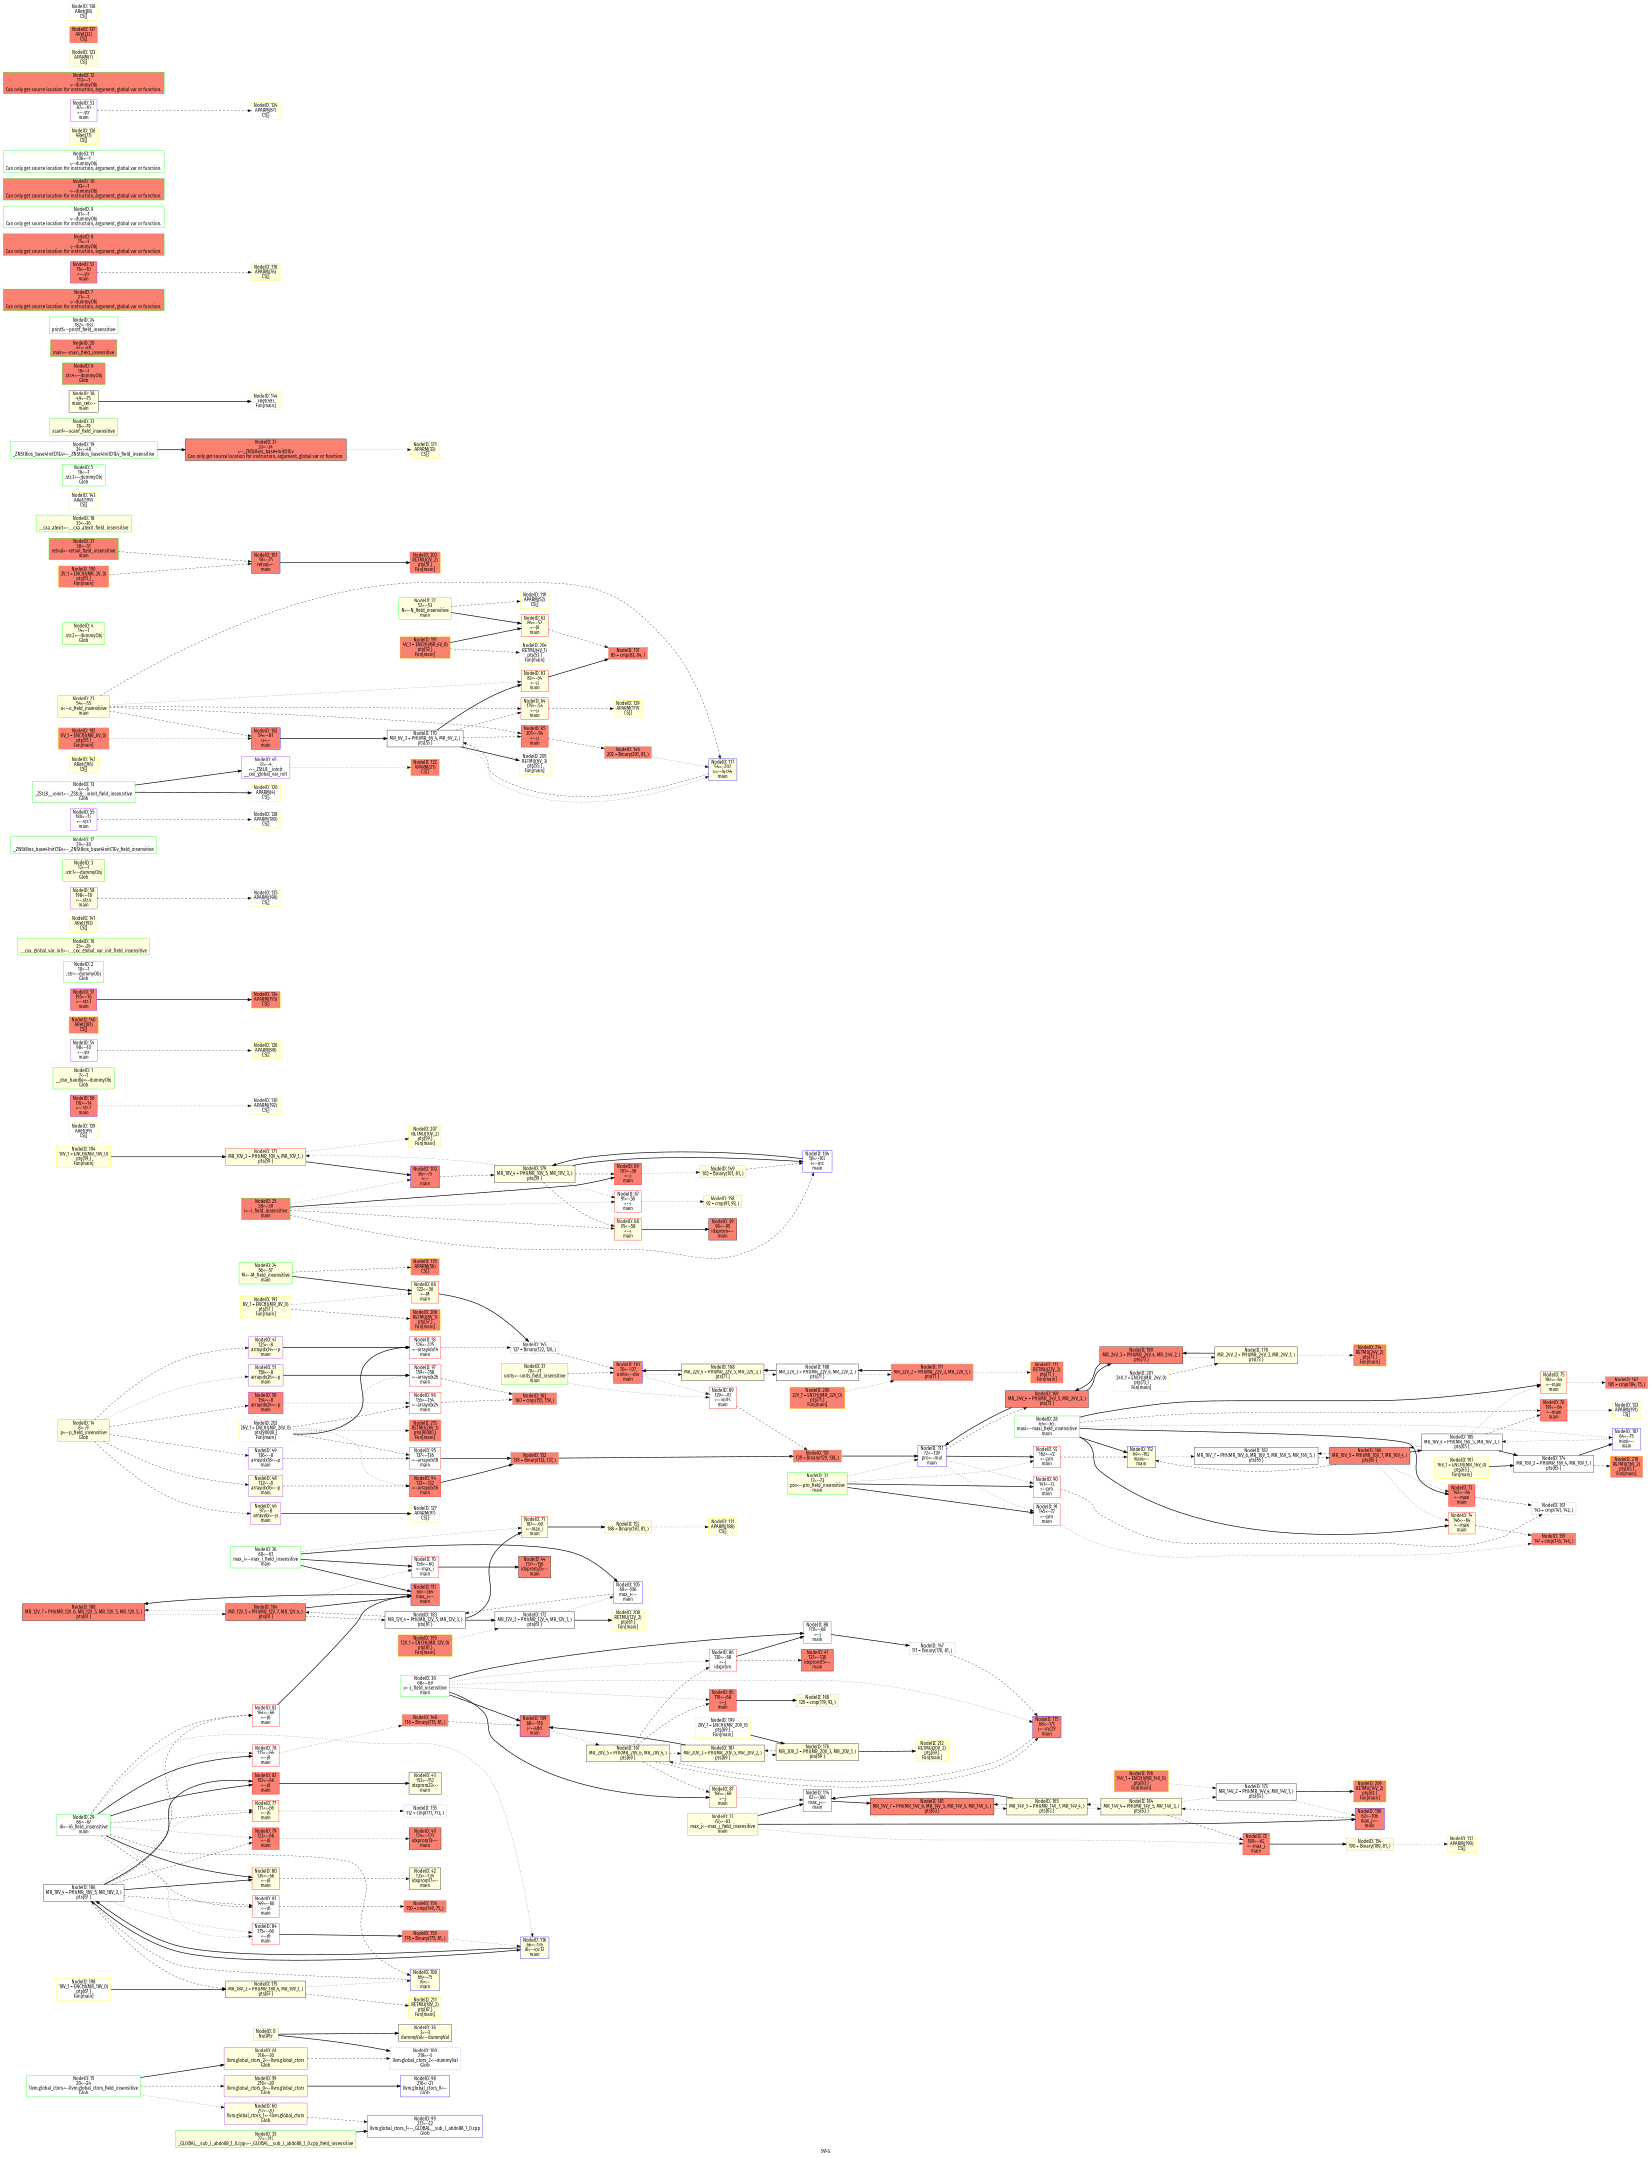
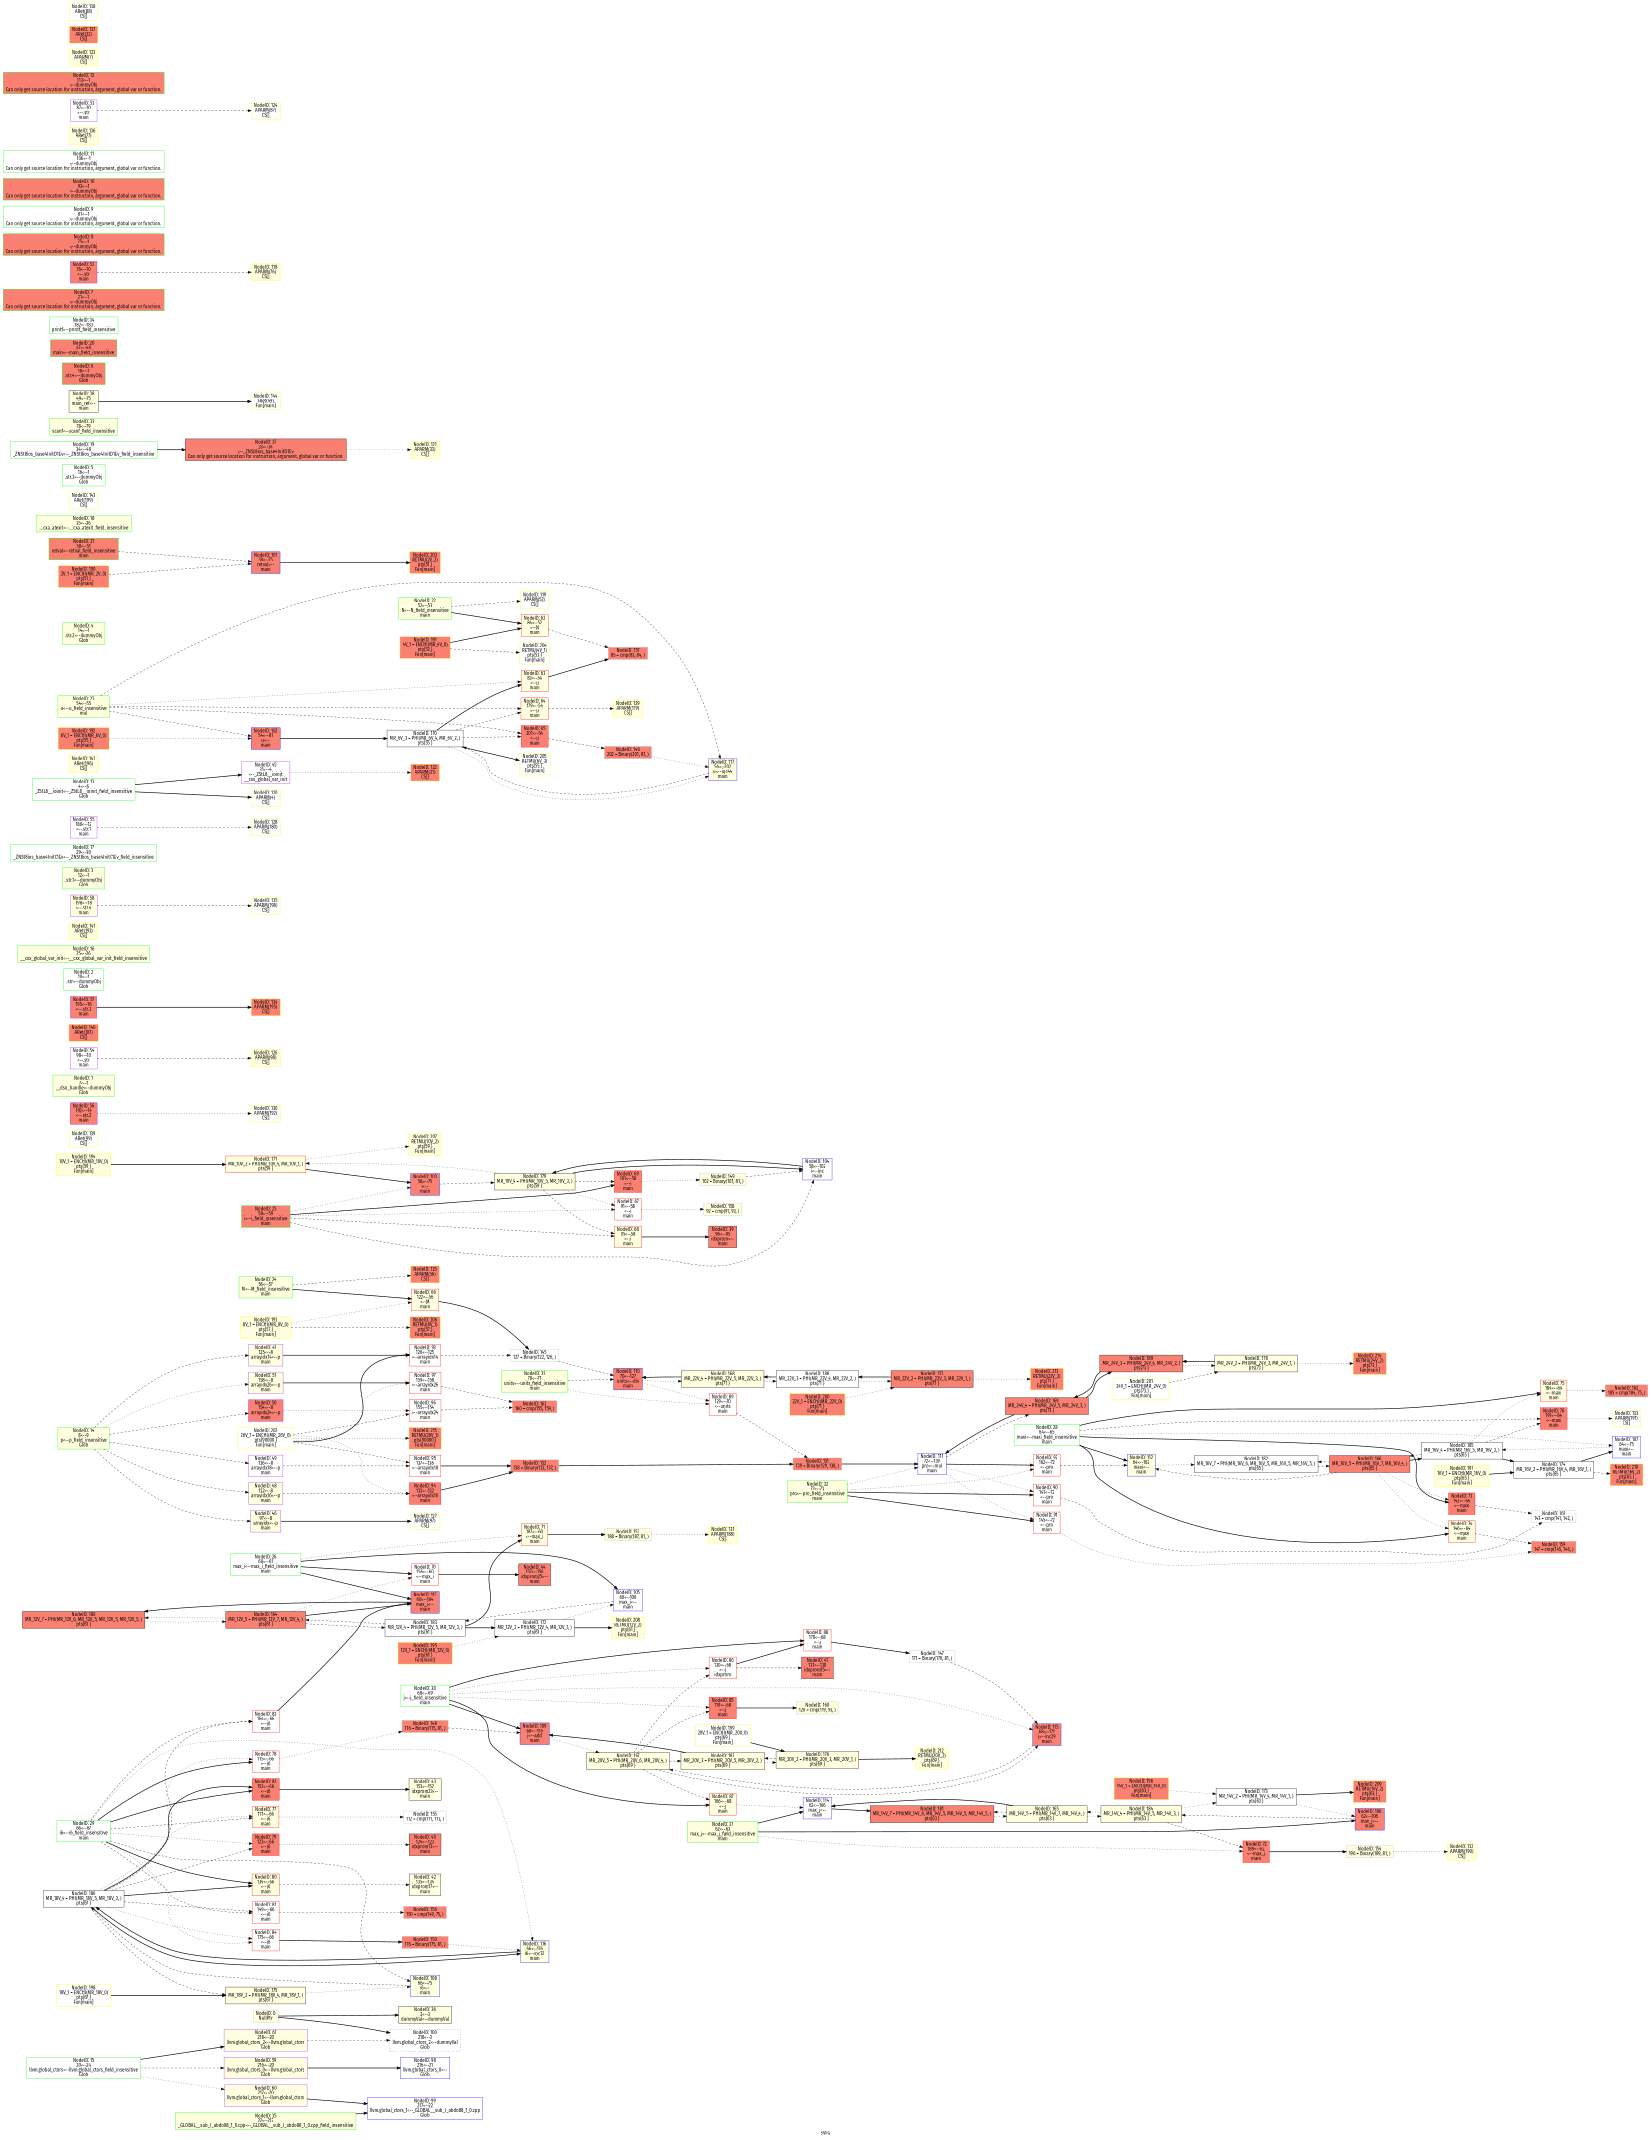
(84, 713) -> (84, 713)
(932, 1372) -> (932, 1379)
(425, 2008) -> none
(336, 2119) -> (336, 2101)
